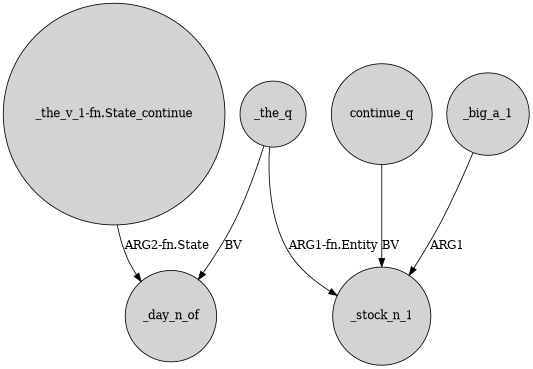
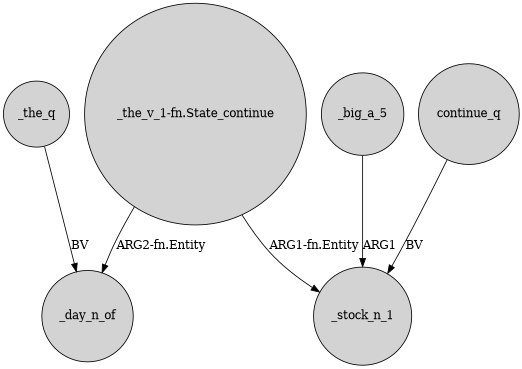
(488, 114) -> (363, 114)
(278, 229) -> (273, 255)
(167, 246) -> (161, 246)
